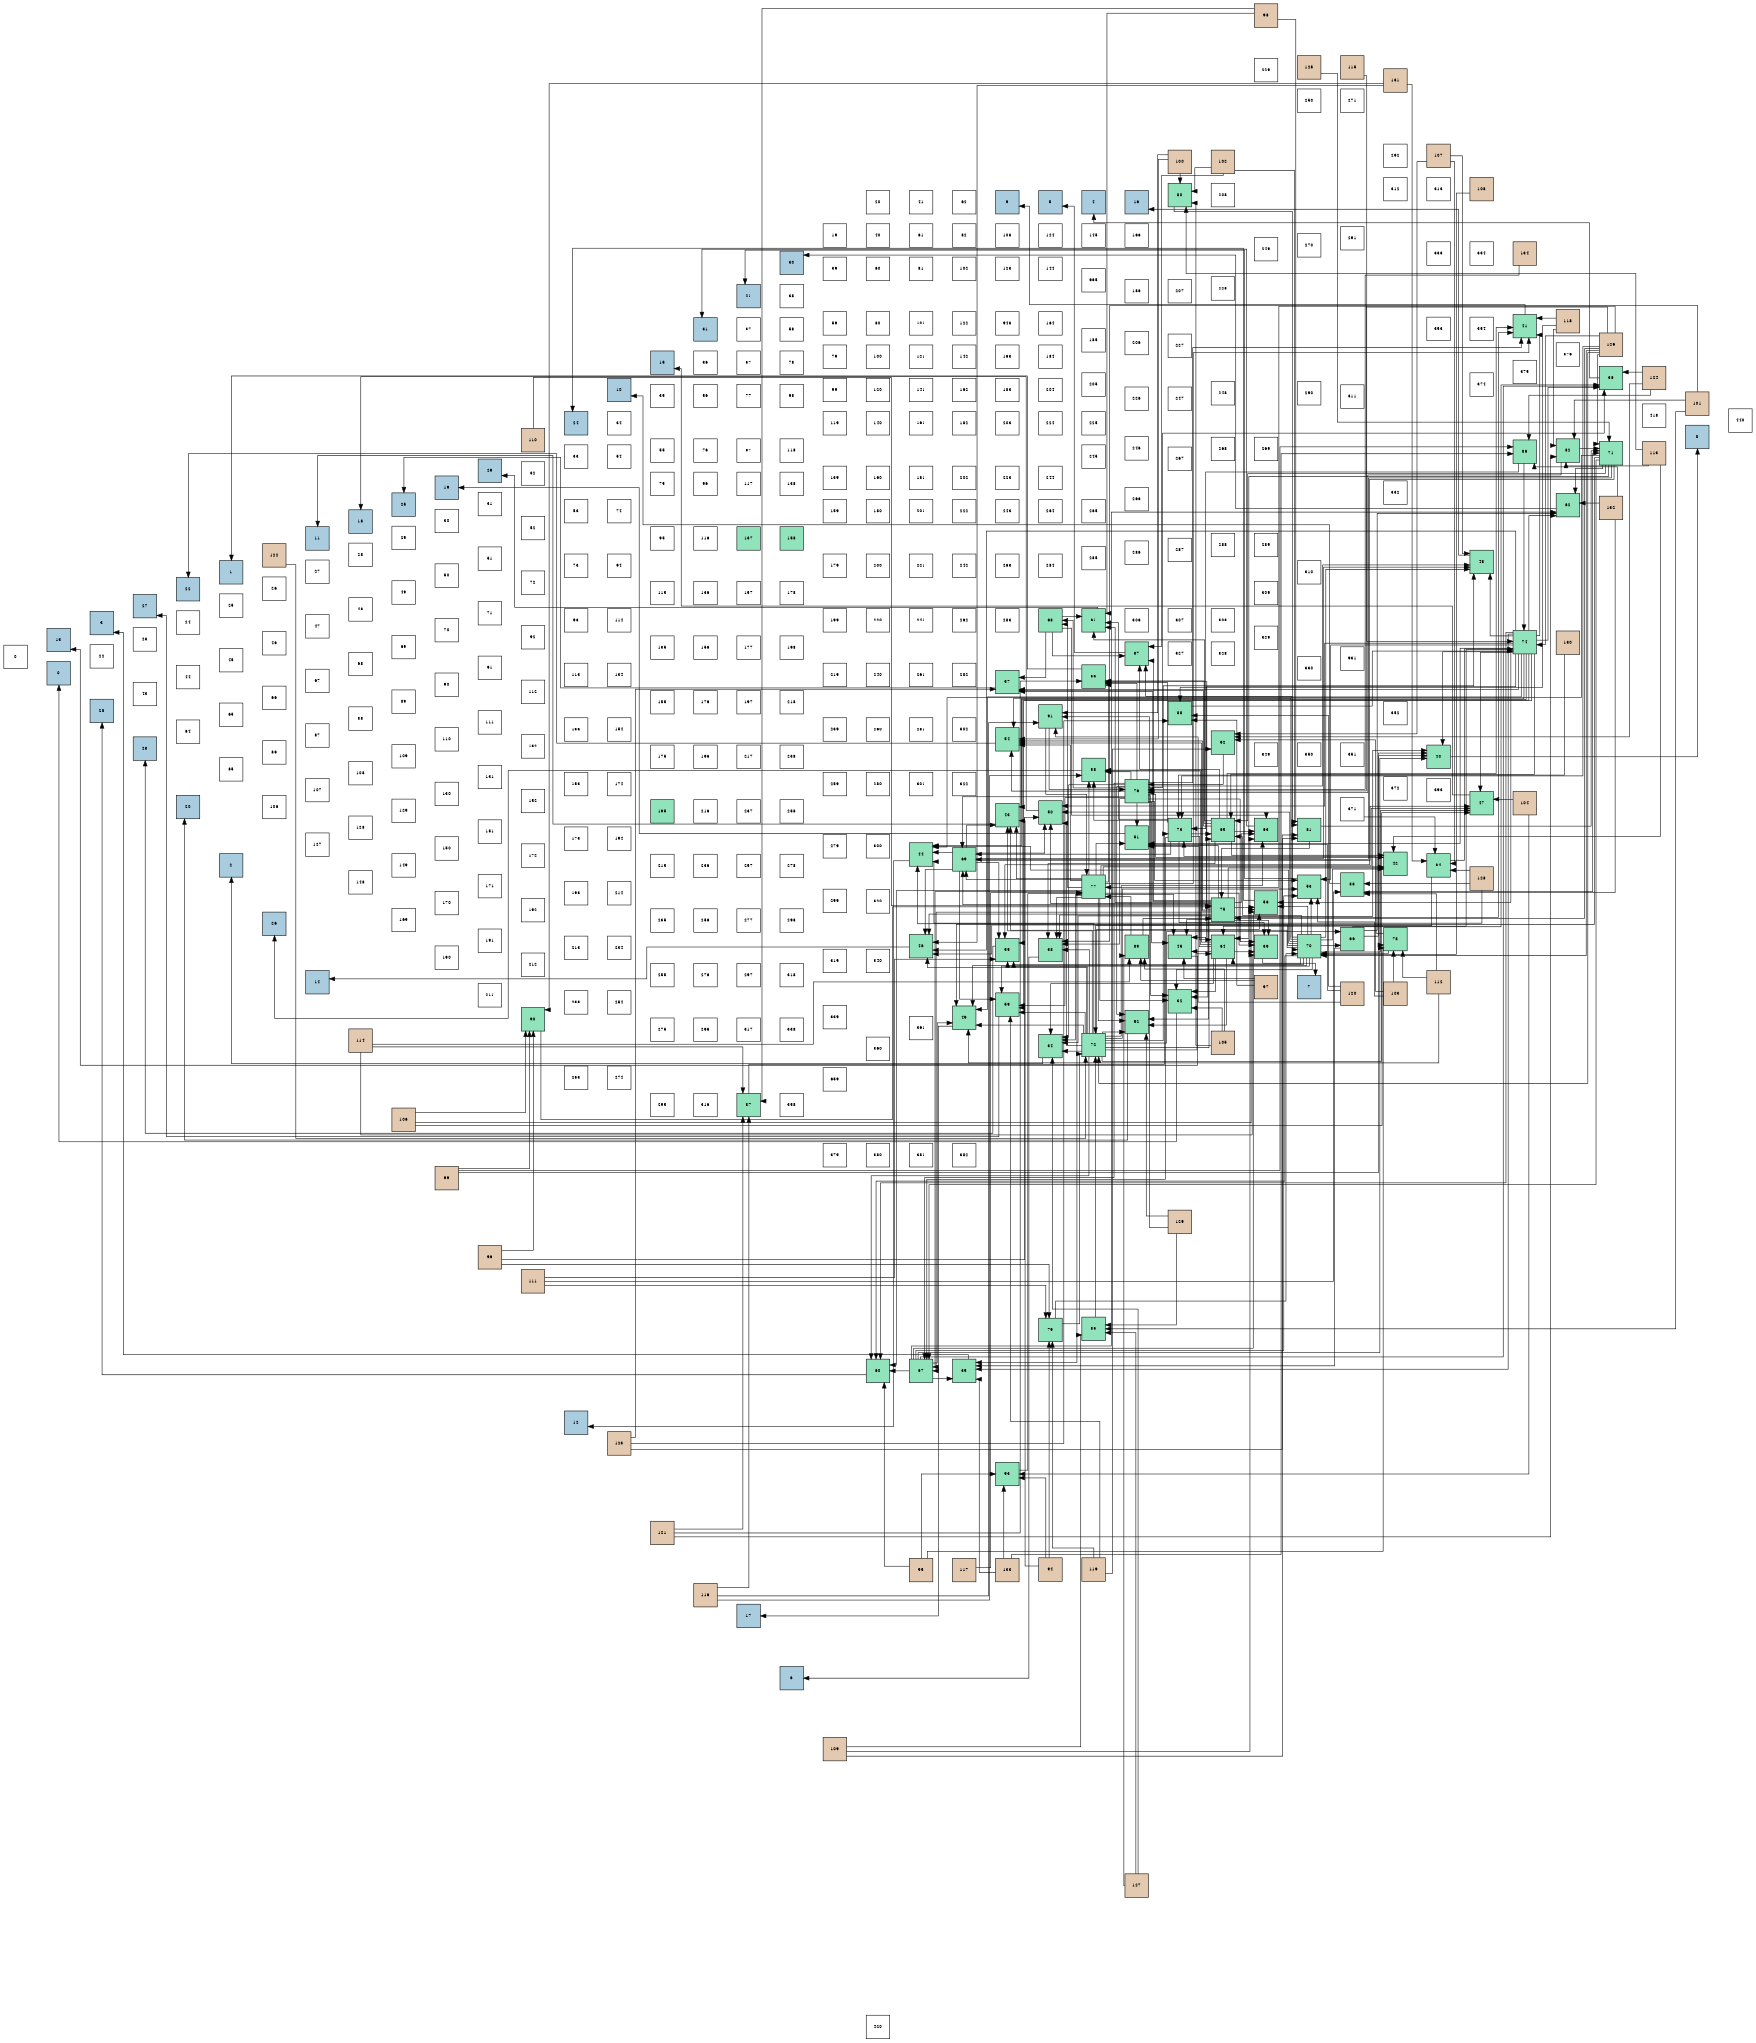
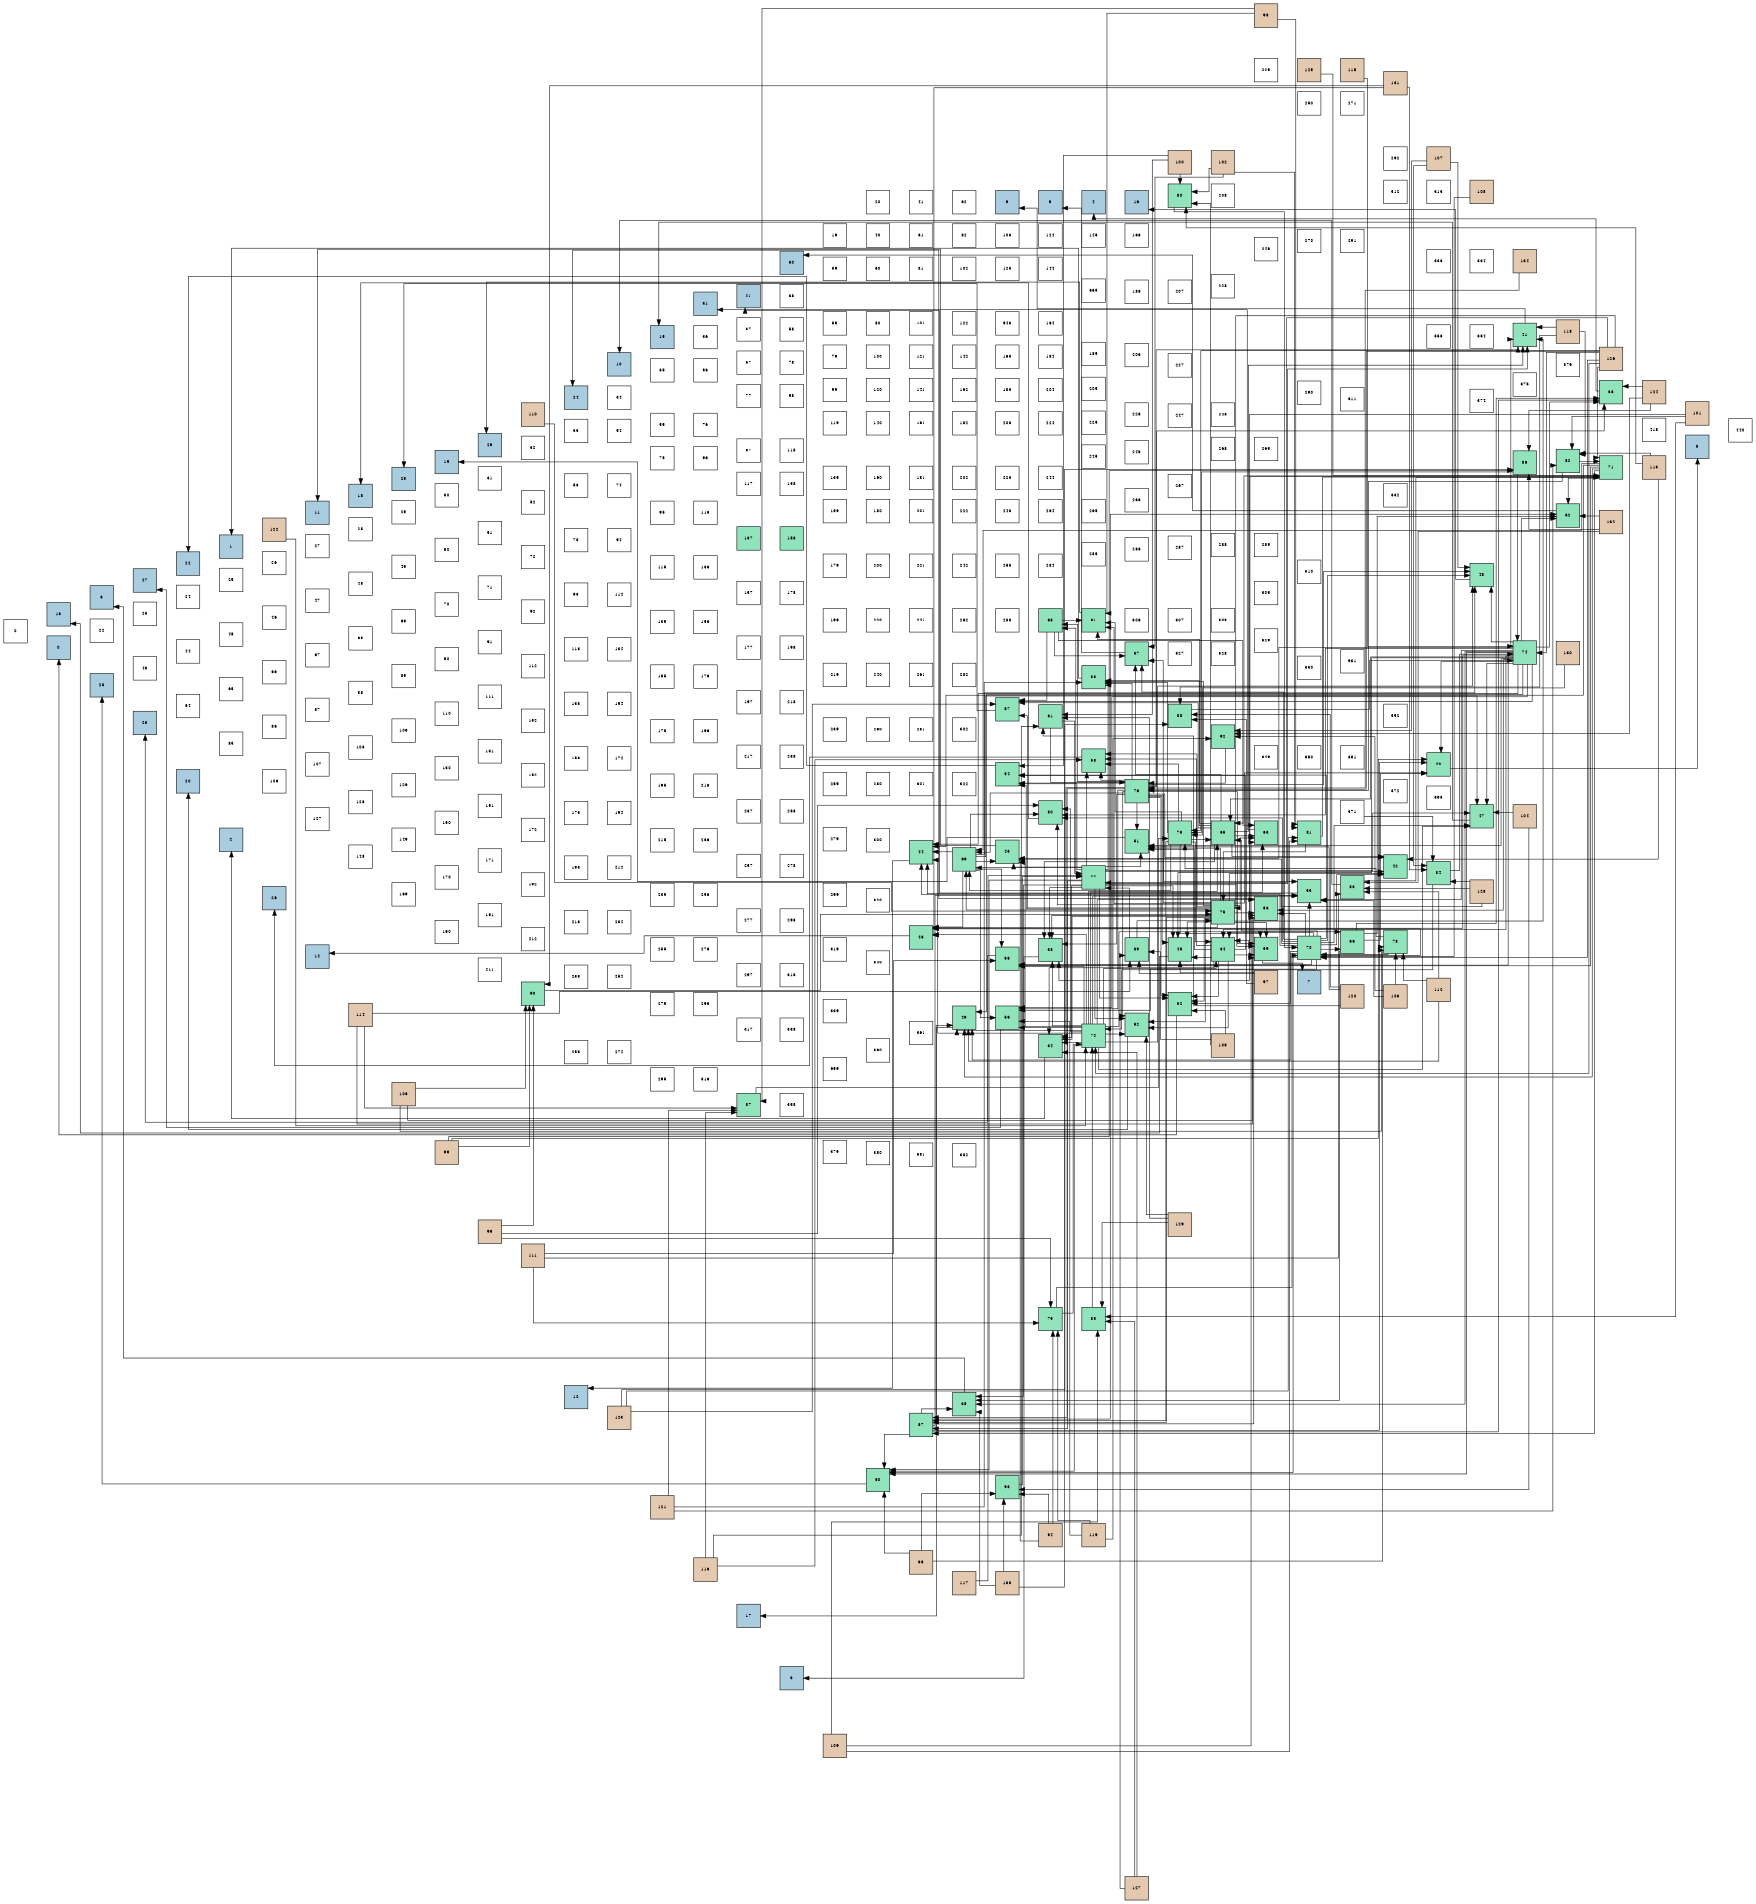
(662, 811) -> (662, 786)
(878, 2027) -> none
